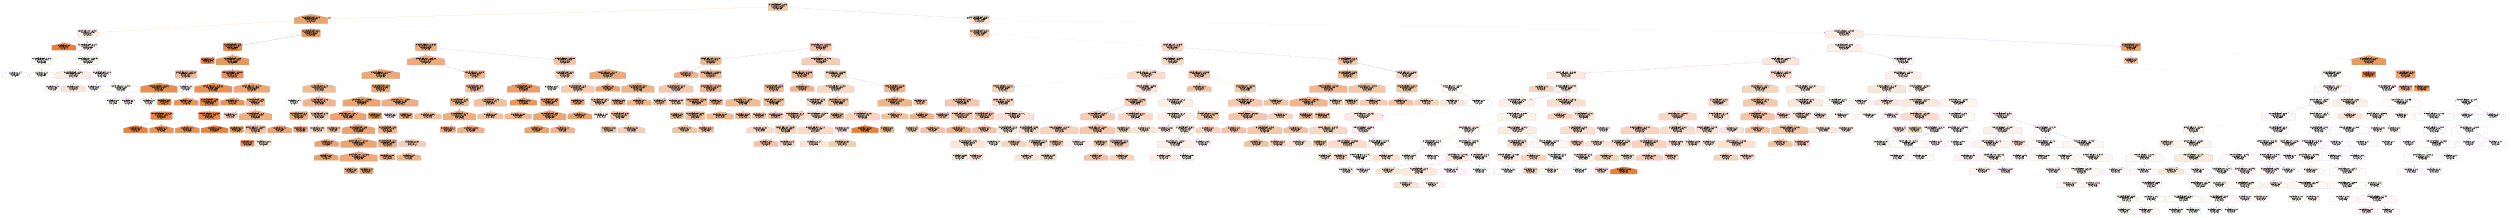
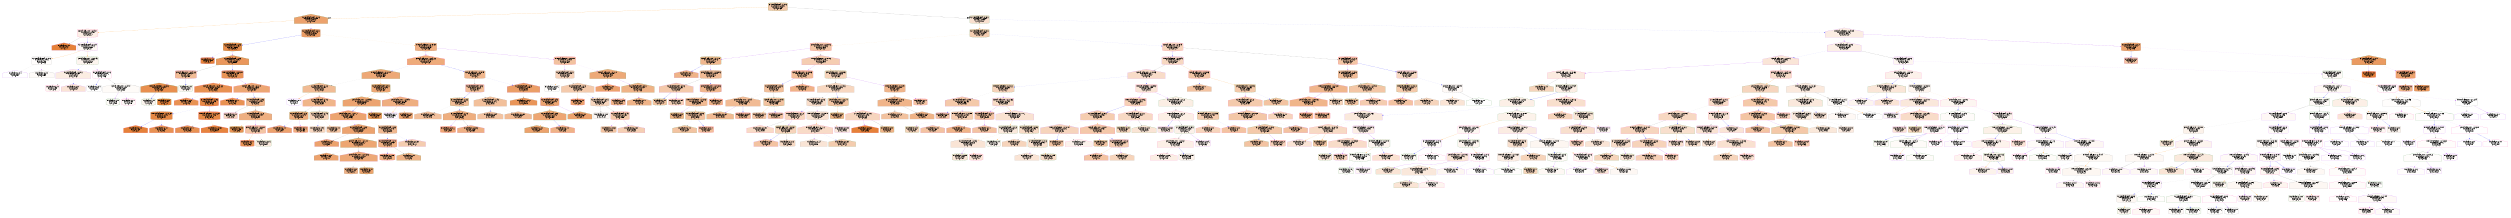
(1624, 171) -> (1624, 171)
